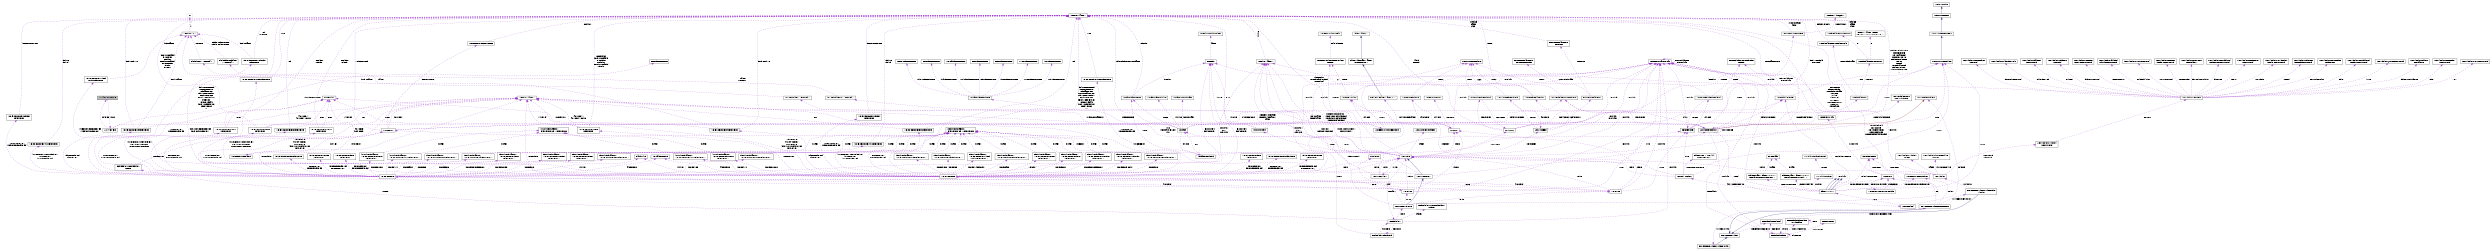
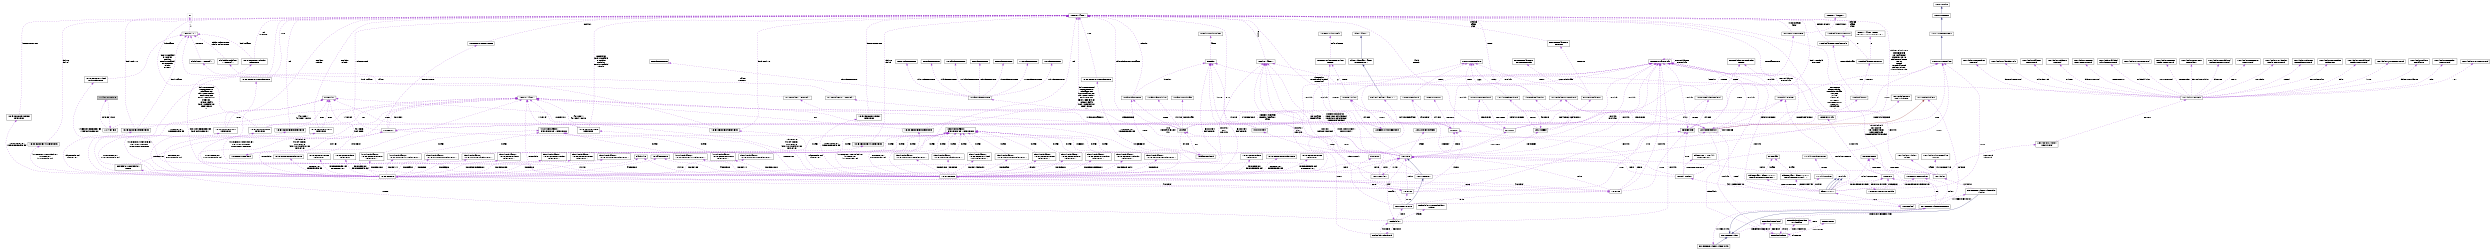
(380, 75) -> (819, 81)
